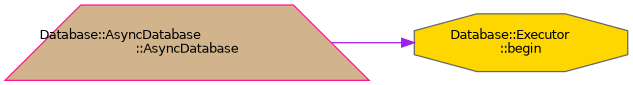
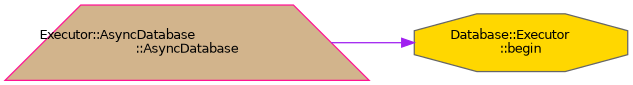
(187, 43) -> (187, 43)
